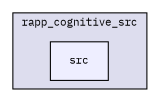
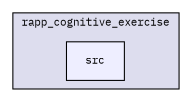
(80, 23) -> (96, 23)
